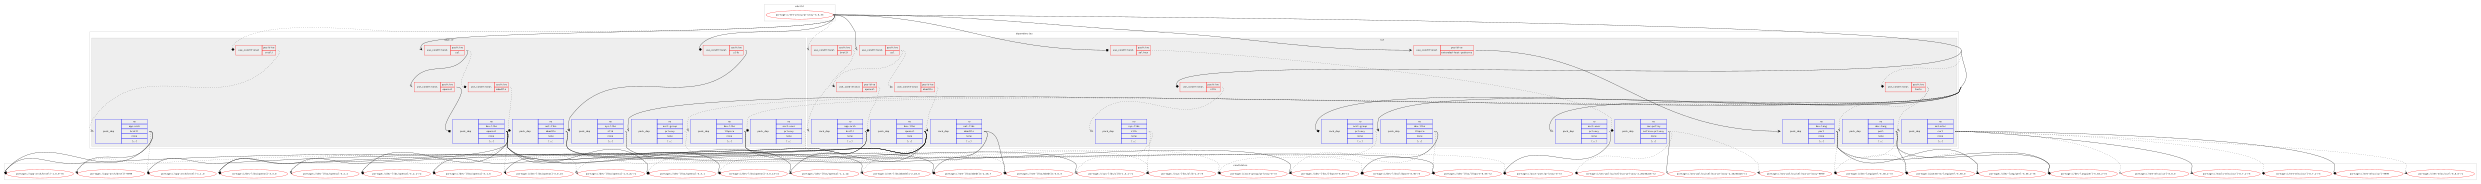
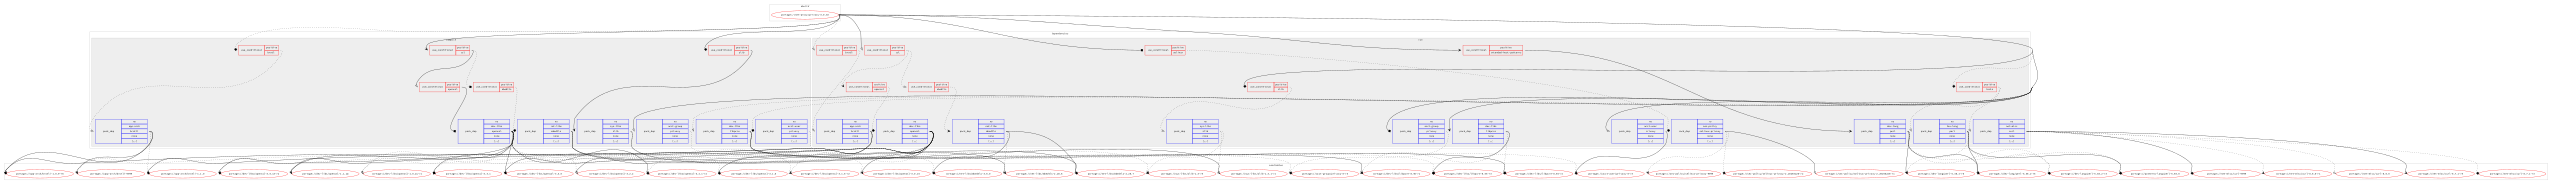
none -> (825, 174)
(2227, 174) -> (2441, 174)
